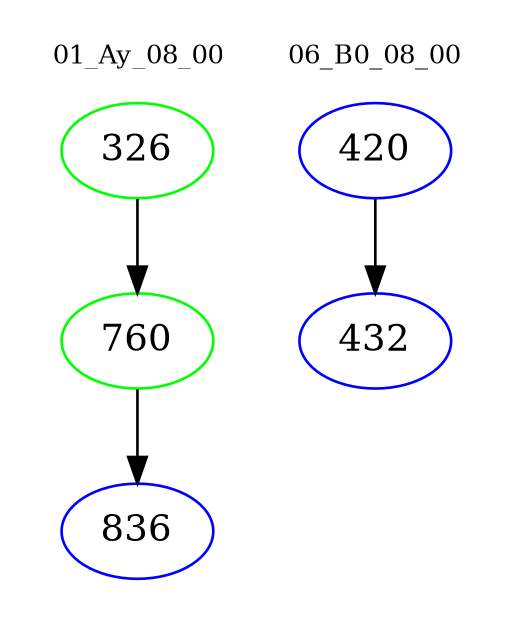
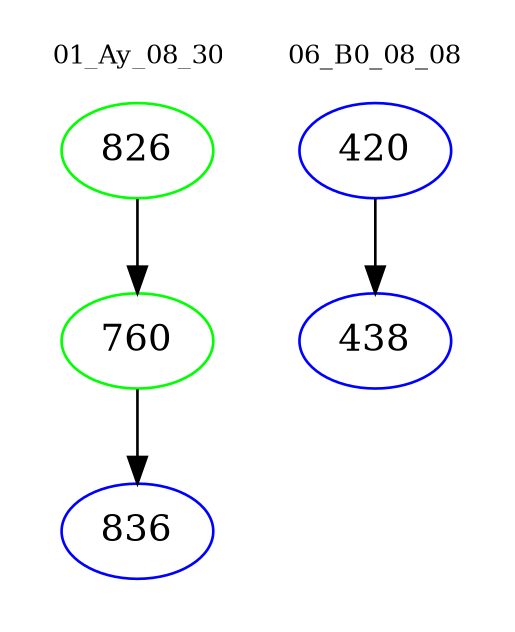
(139, 57) -> (139, 57)
(375, 57) -> (375, 57)
(137, 151) -> (137, 151)
(375, 341) -> (375, 341)
